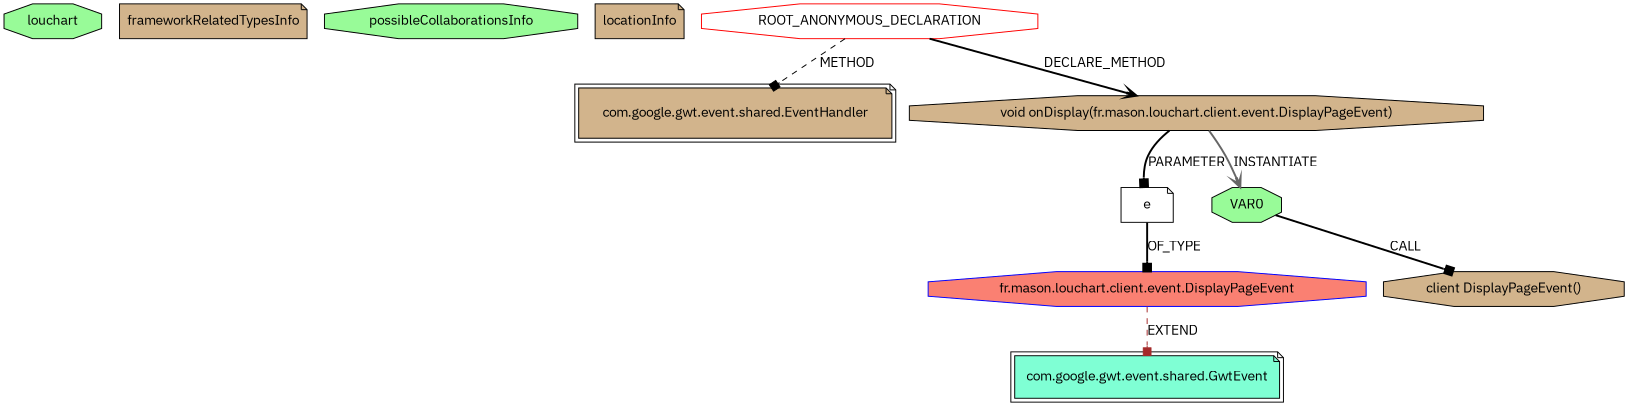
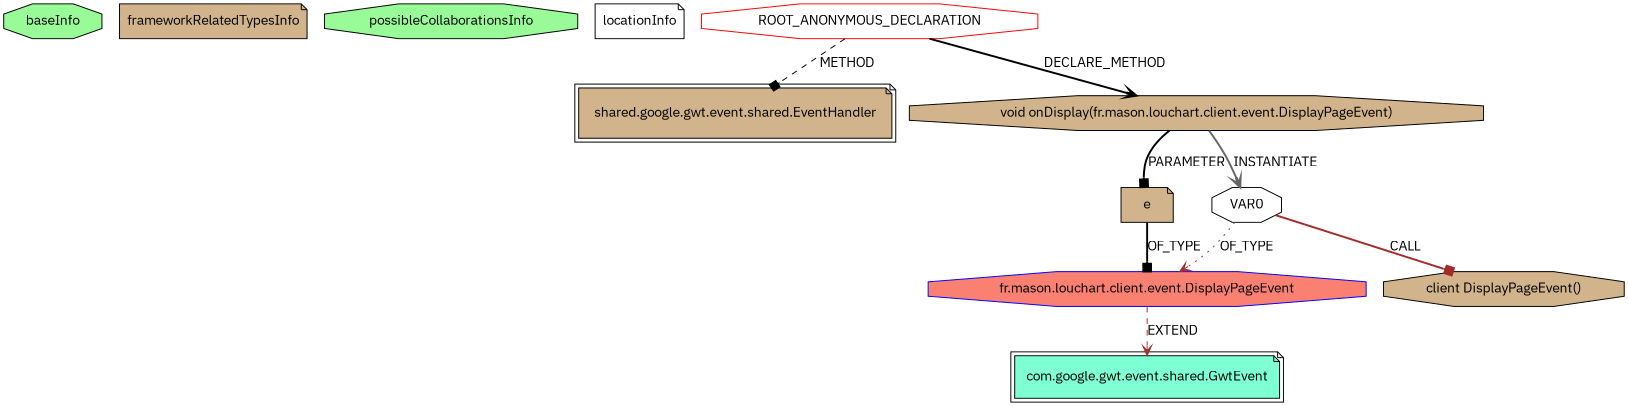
(53, 21) -> (53, 21)
(640, 21) -> (640, 21)
(735, 113) -> (735, 113)
(1147, 205) -> (1147, 205)
(1247, 205) -> (1247, 205)
(1360, 242) -> (1360, 242)
none -> (1214, 247)
(1147, 326) -> (1147, 326)
